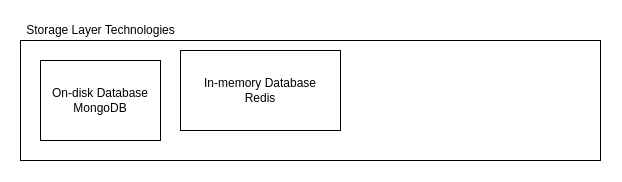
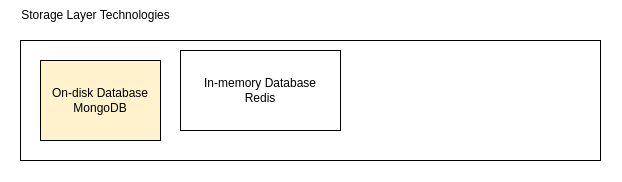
(101, 31) -> (96, 16)
(101, 101) -> (101, 101)
